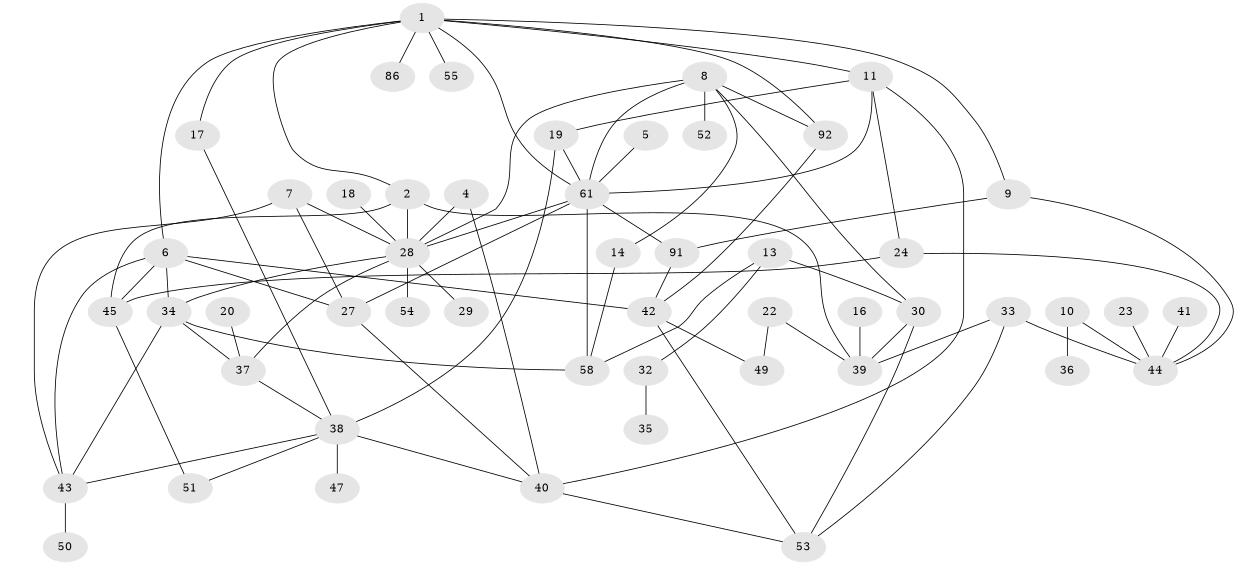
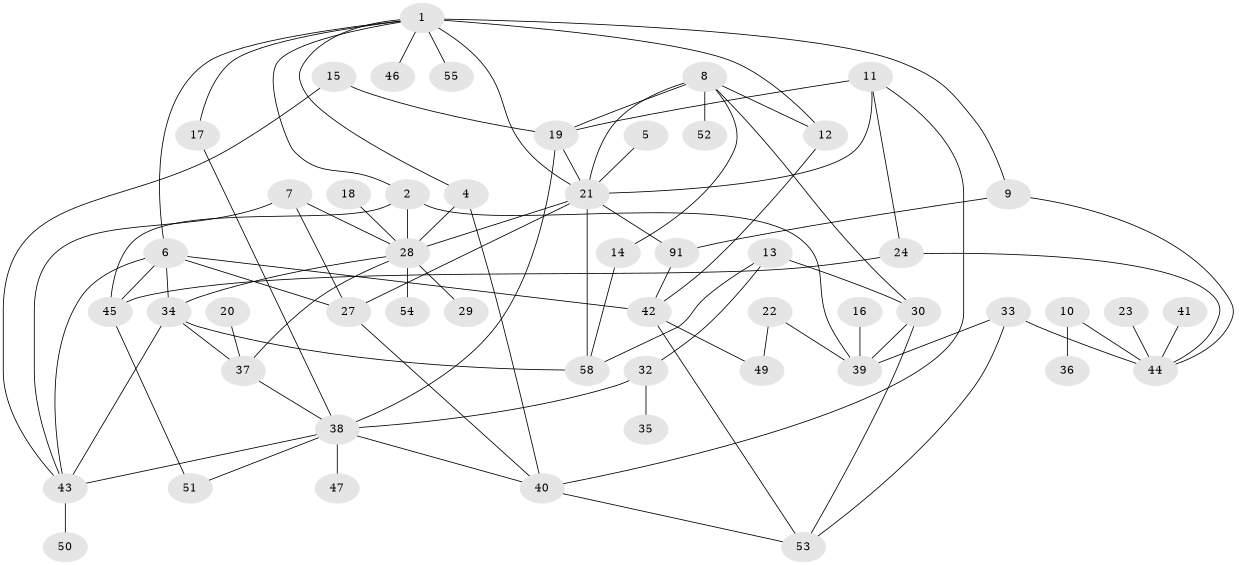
(719, 51) -> (316, 105)
none -> (334, 77)
(393, 77) -> (393, 77)
(523, 126) -> (622, 108)
(826, 136) -> (826, 136)
(587, 194) -> (587, 194)
none -> (496, 412)
